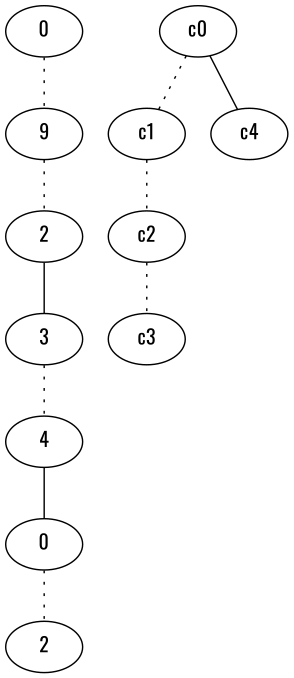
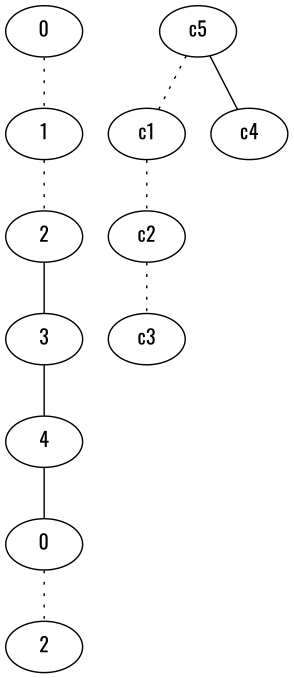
(198, 31) -> (198, 31)
(44, 134) -> (44, 134)
(44, 391) -> (44, 391)
